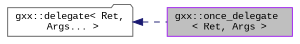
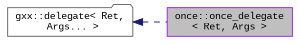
(230, 22) -> (230, 22)
